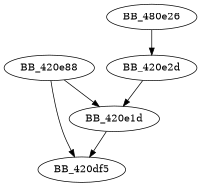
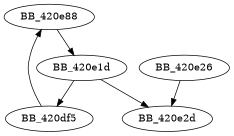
(152, 17) -> (184, 68)
(135, 90) -> (121, 91)
(58, 116) -> (28, 71)
